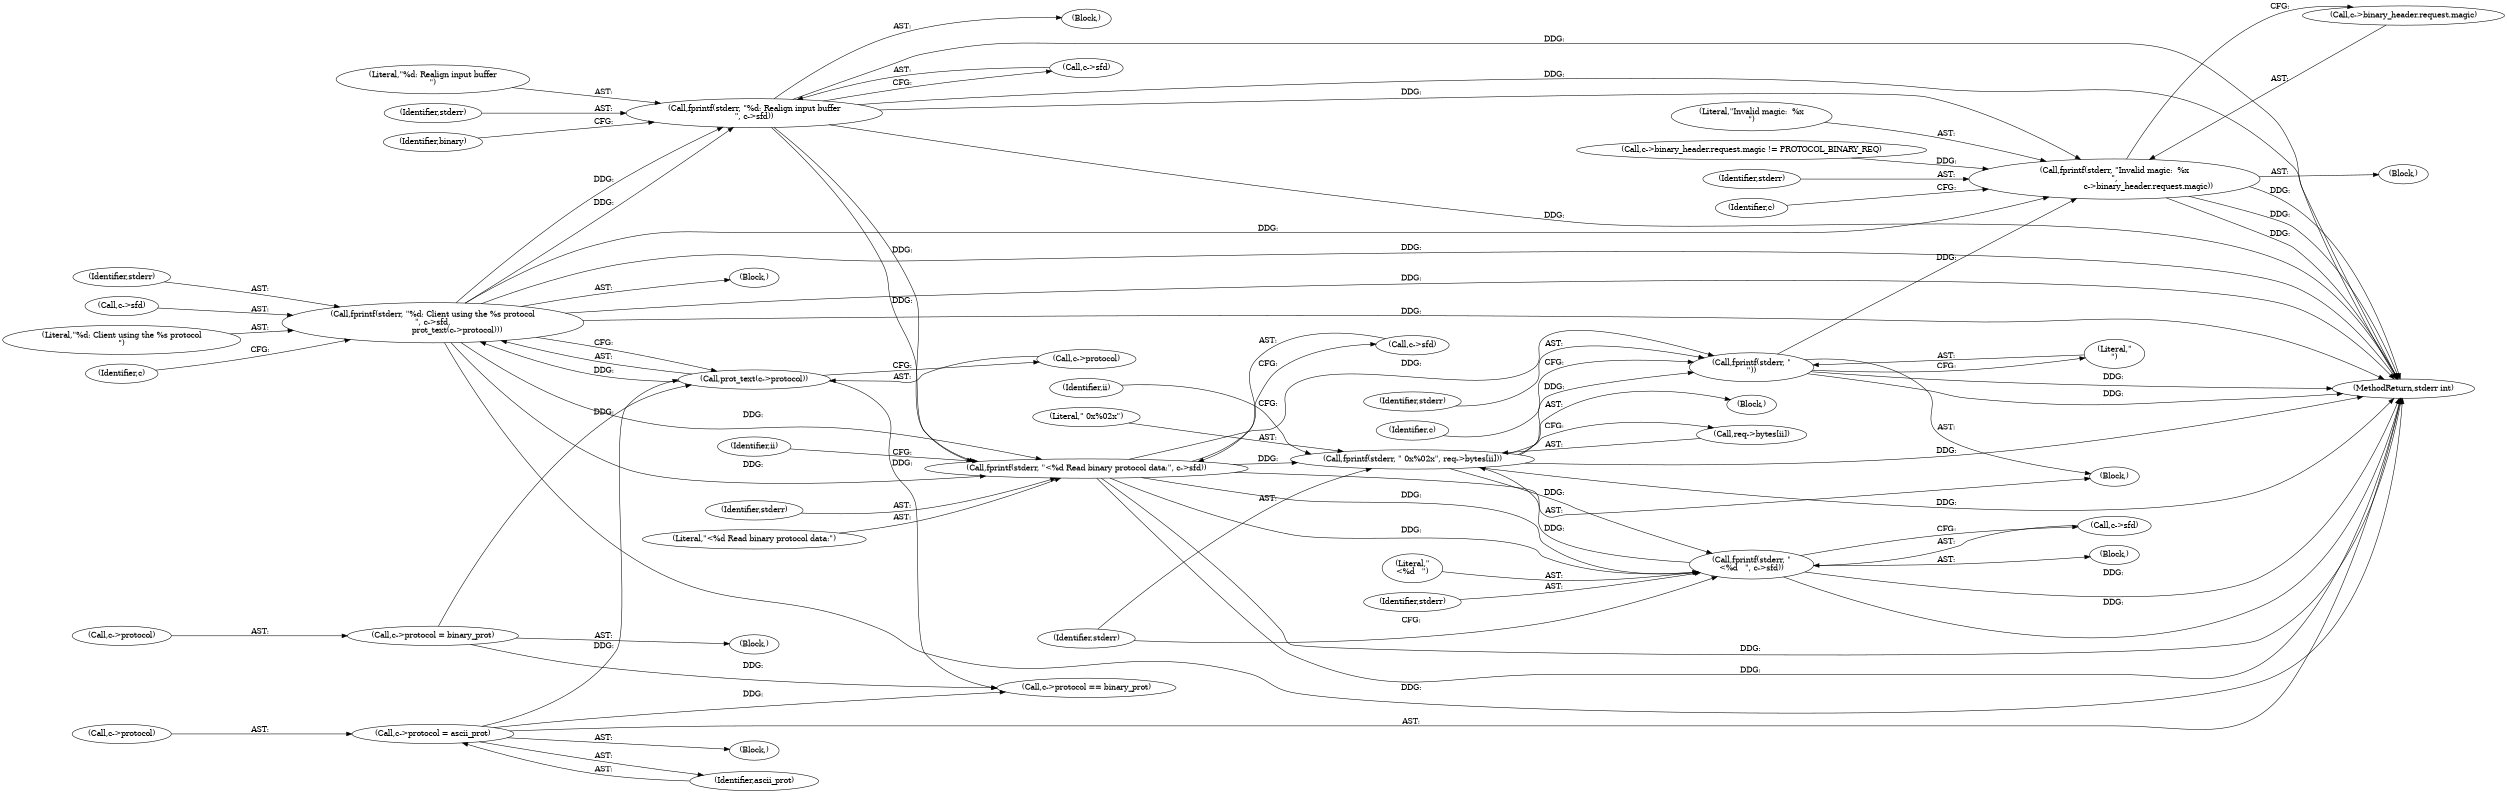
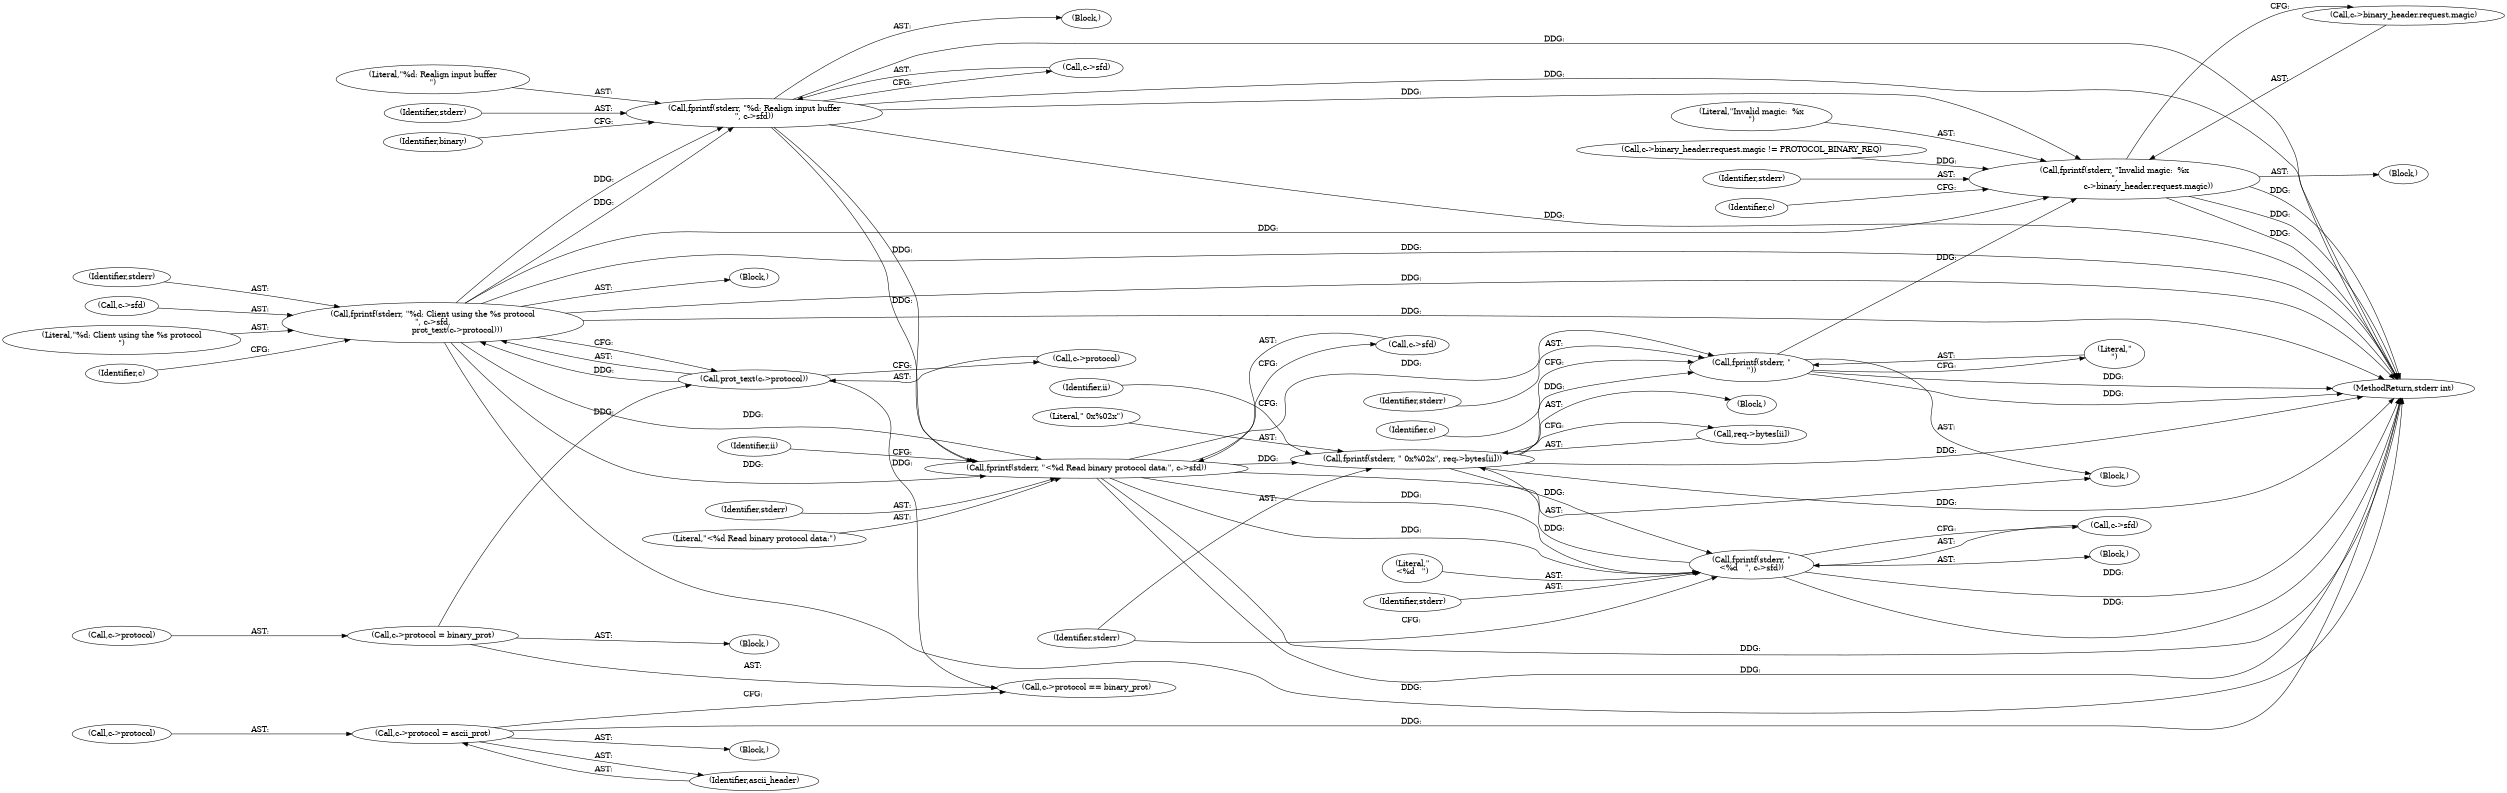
(622, 580) -> none
(754, 666) -> (754, 666)
(754, 695) -> (754, 695)
(1412, 722) -> (1412, 722)
(754, 781) -> (754, 781)
